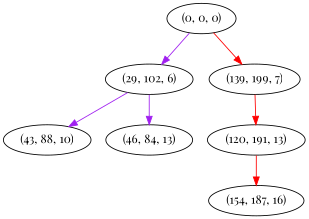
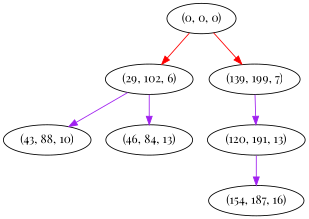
(178, 46) -> (178, 46)
(255, 105) -> (255, 105)
(256, 166) -> (256, 166)
